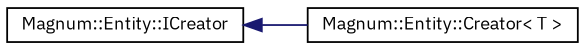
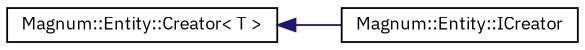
(285, 25) -> (318, 25)
